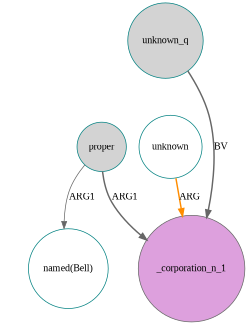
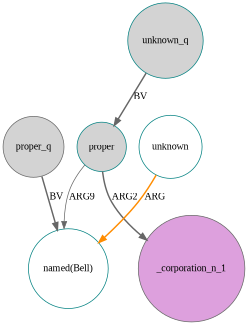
(213, 138) -> (132, 96)
none -> (34, 147)
(179, 193) -> (133, 208)
(82, 197) -> (82, 197)
(125, 197) -> (125, 197)
